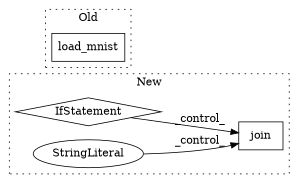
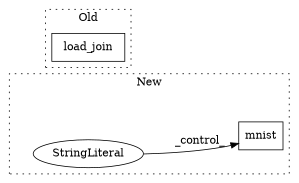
(88, 47) -> (88, 47)
(88, 112) -> none
(261, 136) -> (261, 136)
